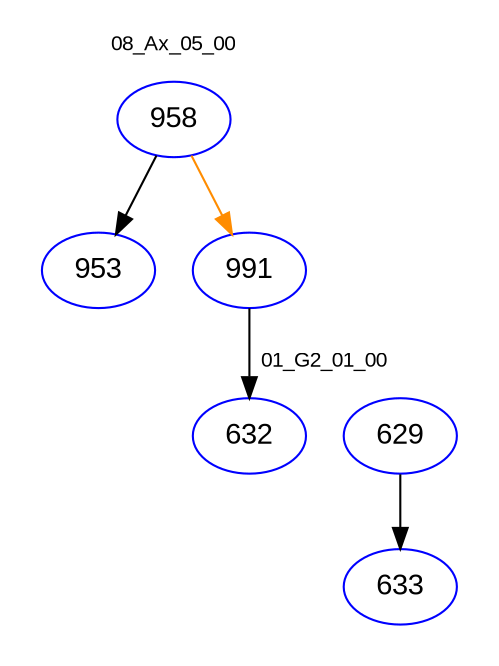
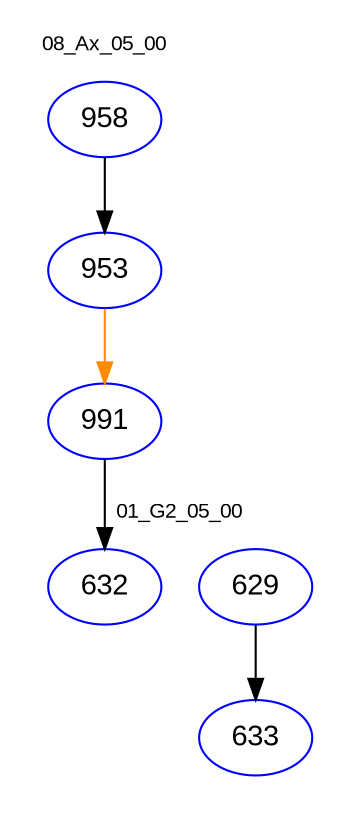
(207, 186) -> (105, 336)
(325, 362) -> (180, 512)
